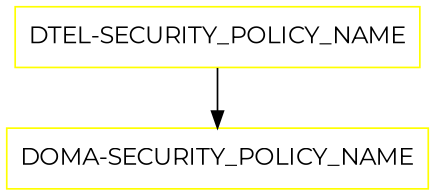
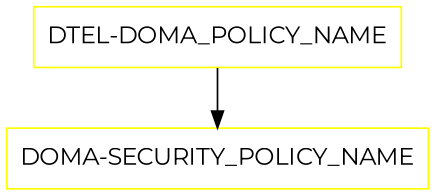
(218, 37) -> (218, 37)
